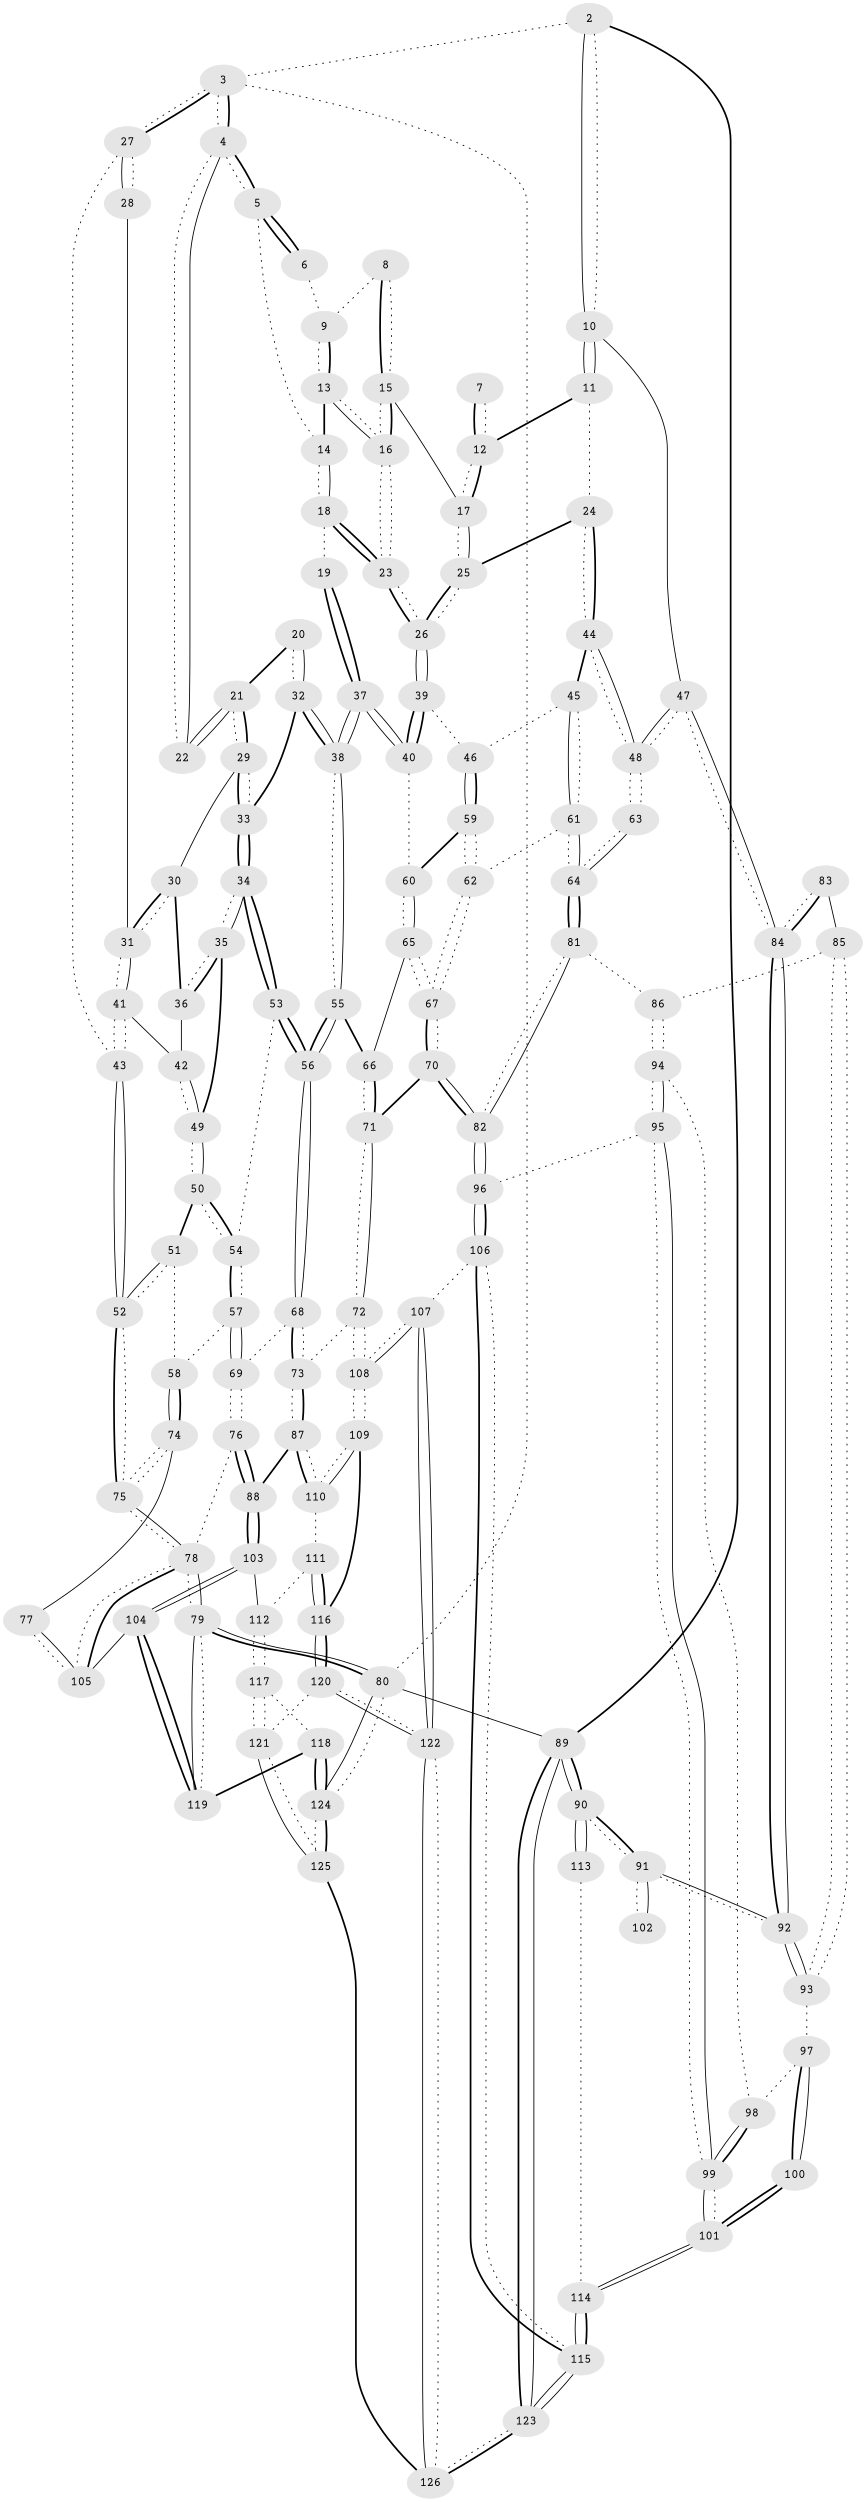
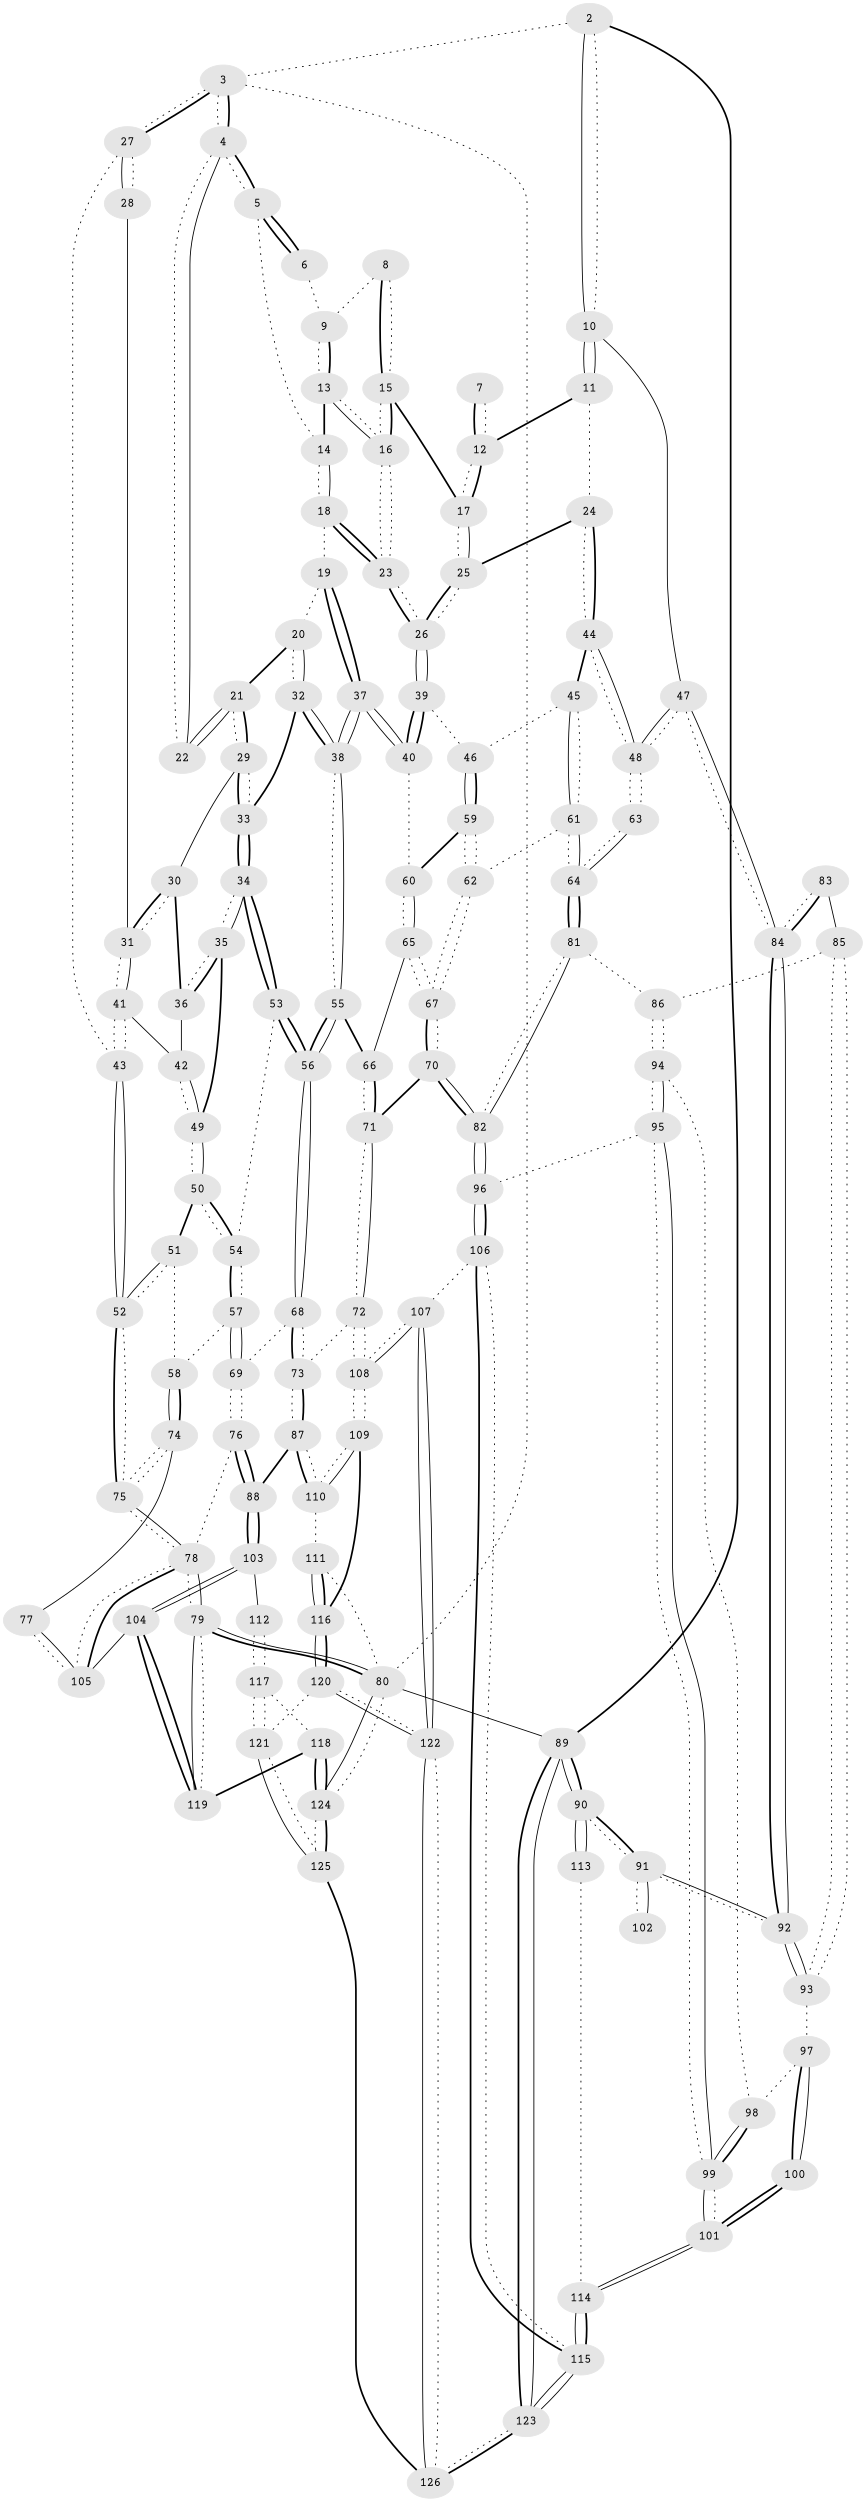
(426, 449) -> (426, 449)
none -> (311, 604)
(287, 1590) -> (358, 1617)
